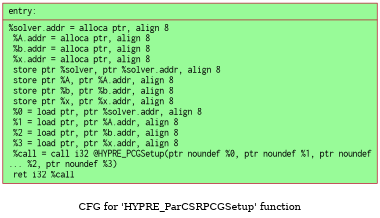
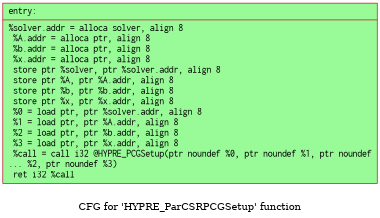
(89, 28) -> (96, 28)
